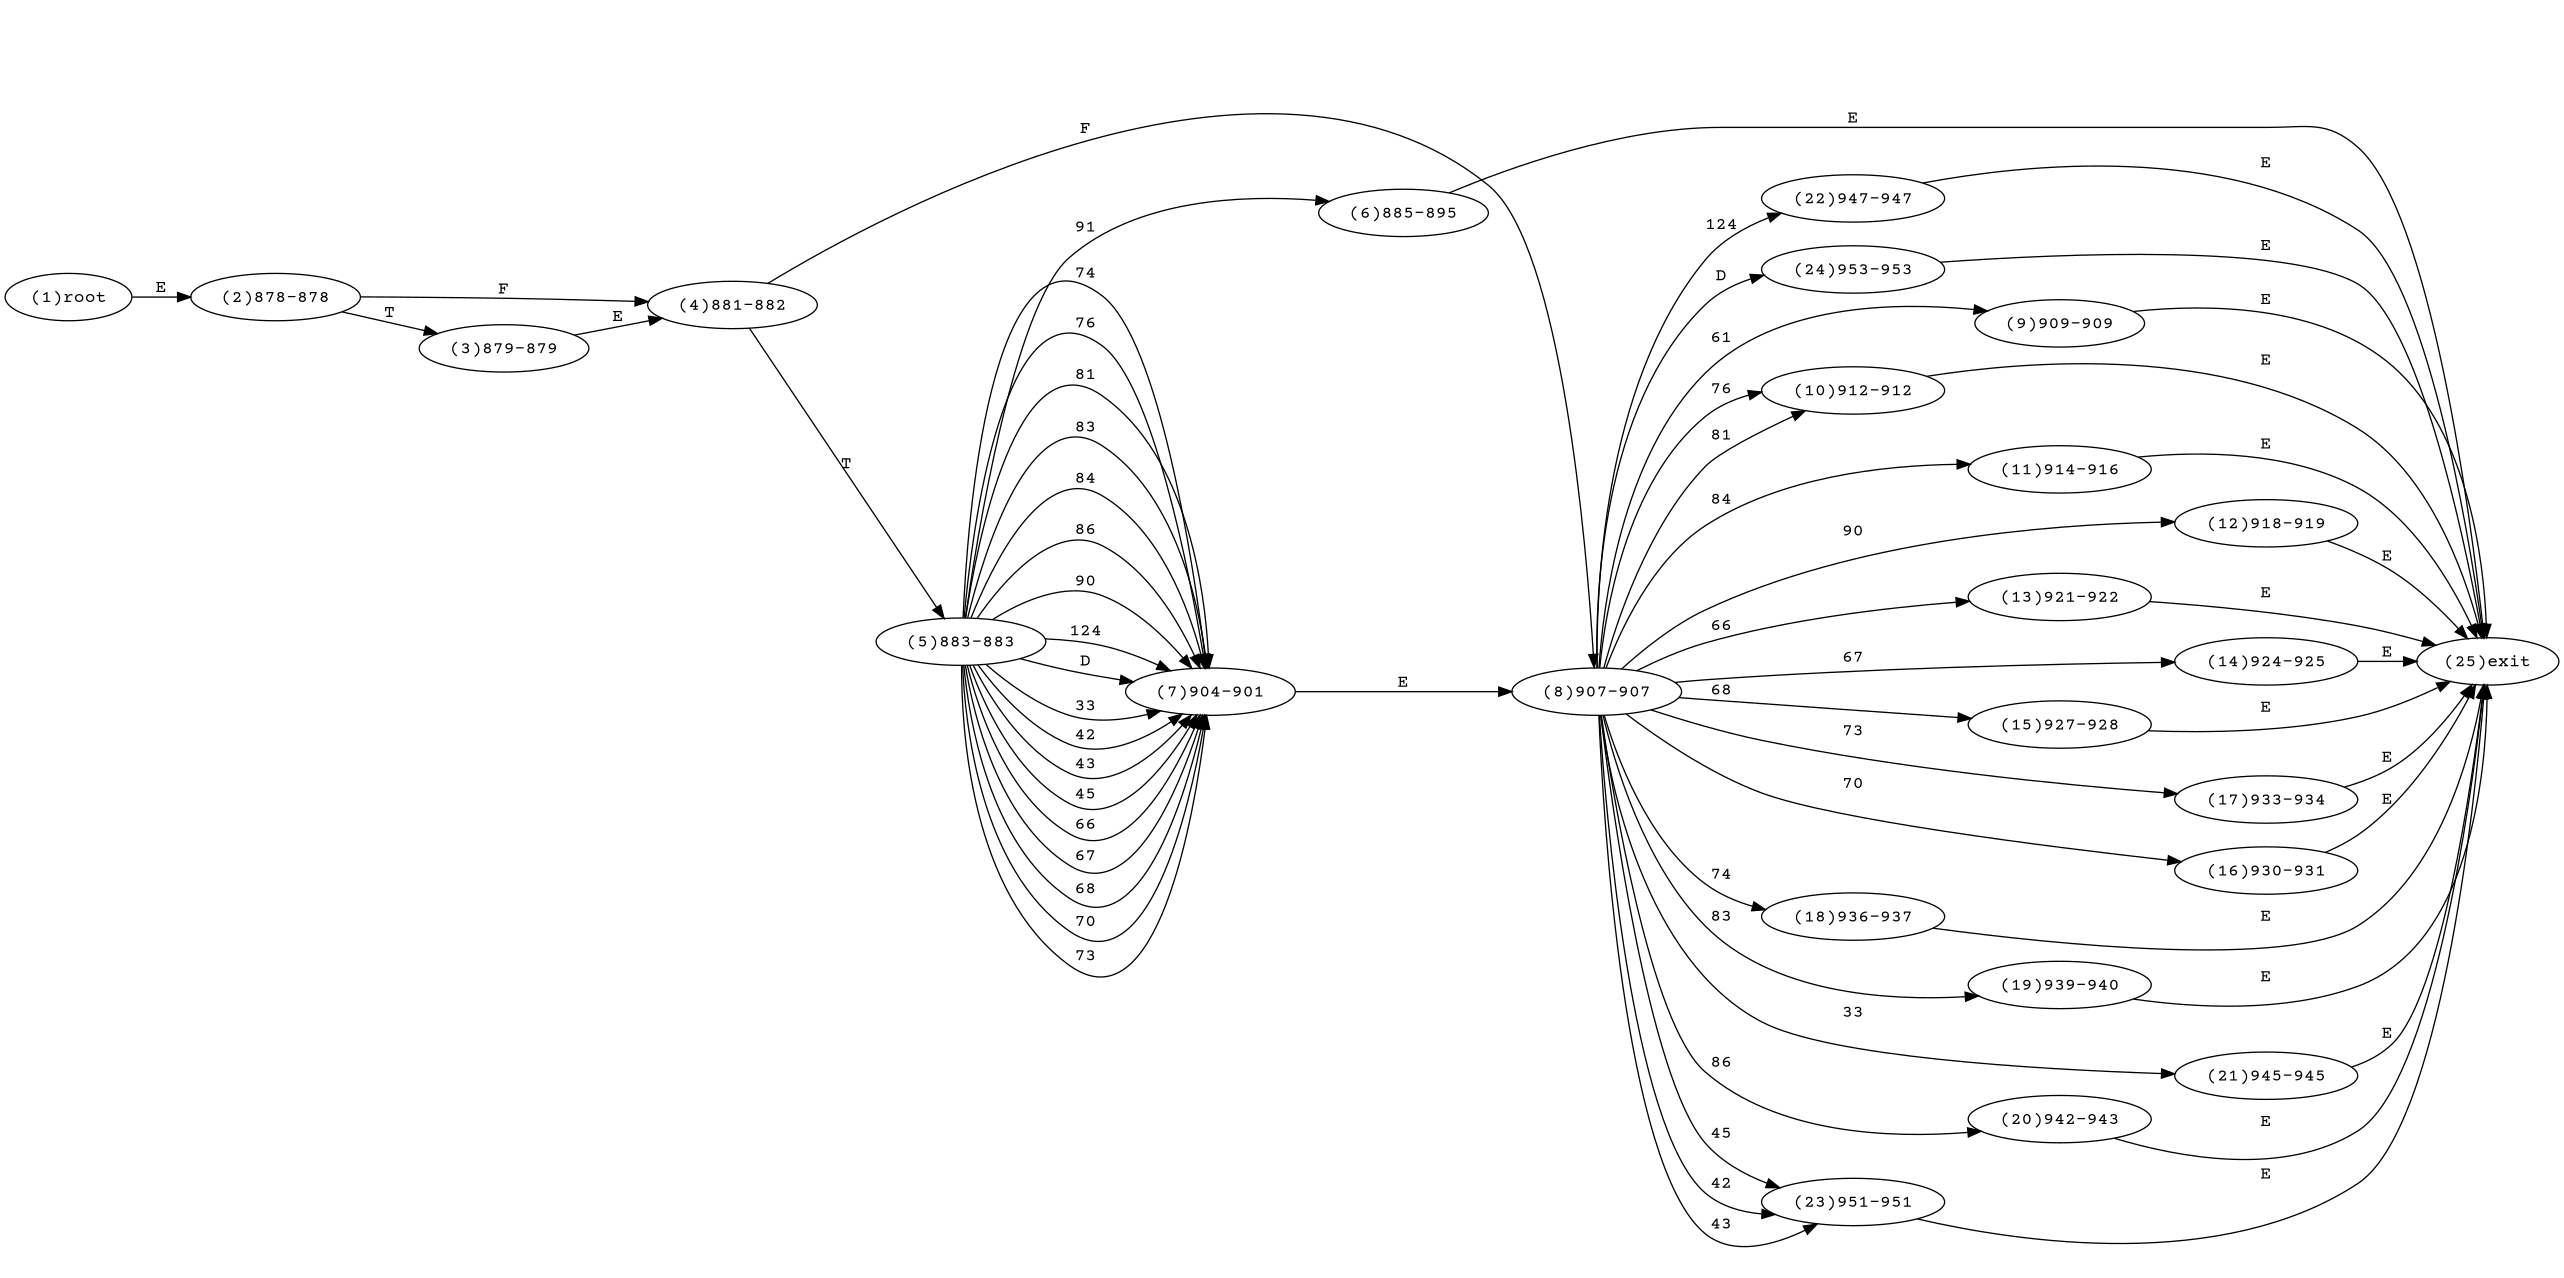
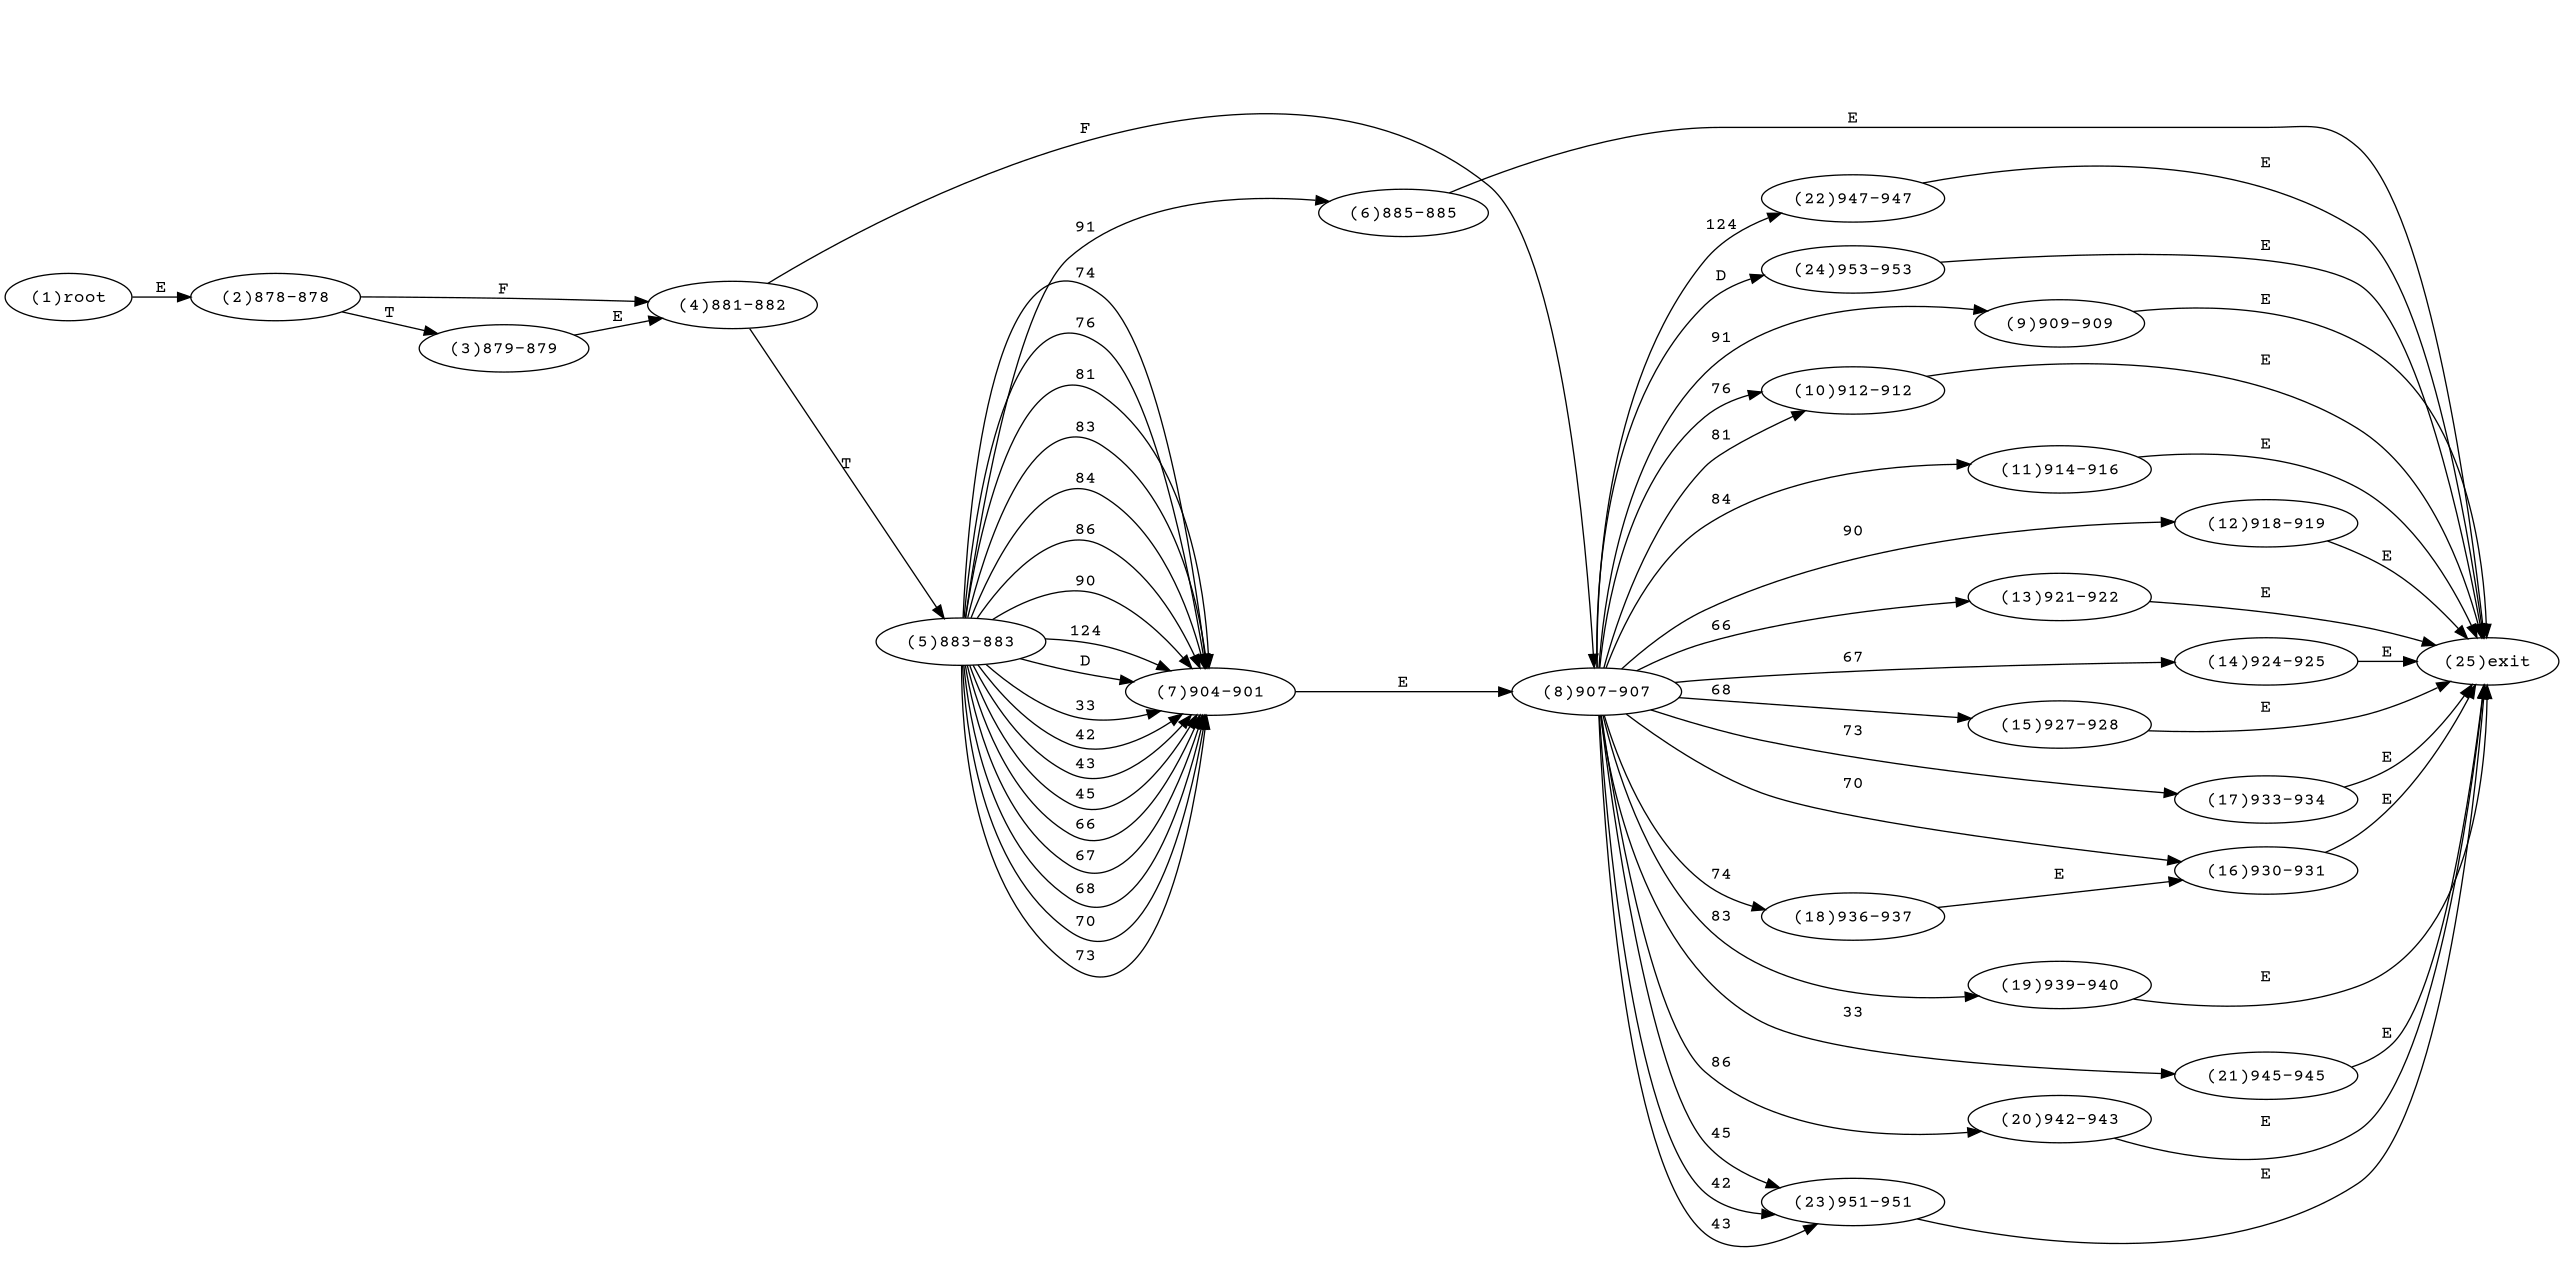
(1404, 213) -> (1404, 213)
(1721, 337) -> (1721, 337)
(2279, 947) -> (2053, 895)
